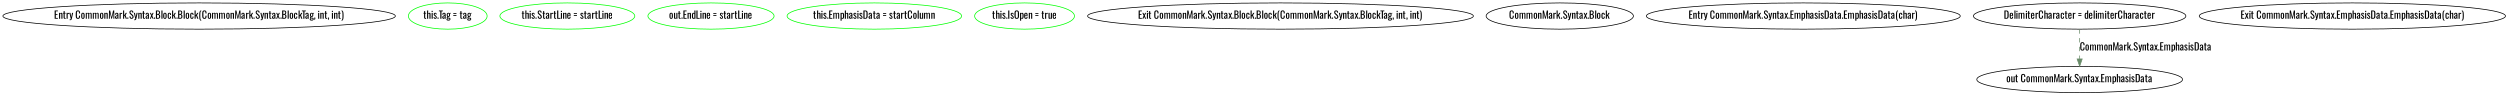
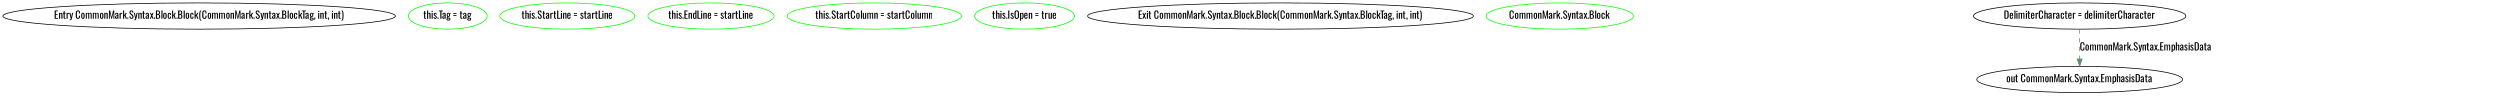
(711, 16) -> (711, 16)
(874, 16) -> (874, 16)
(1560, 16) -> (1560, 16)
(1803, 16) -> none
(2352, 16) -> none
